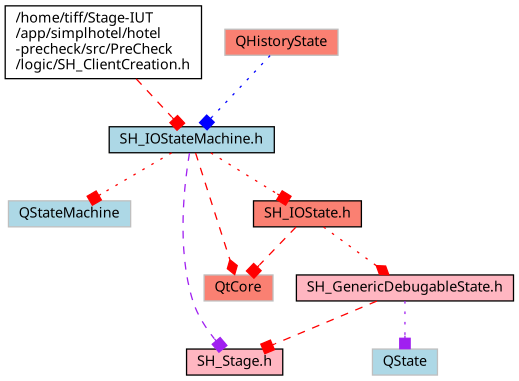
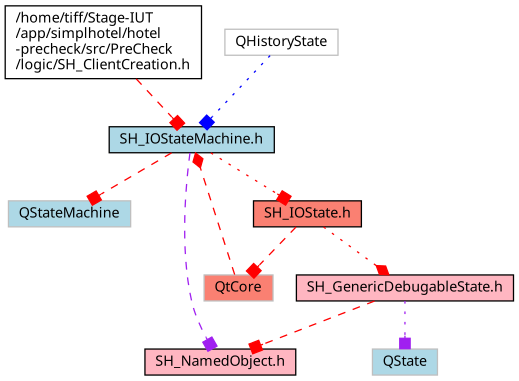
(281, 42) -> (281, 42)
(136, 173) -> (136, 173)
(213, 206) -> (218, 221)
(235, 362) -> (220, 362)
